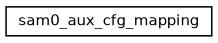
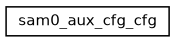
(109, 21) -> (88, 21)
